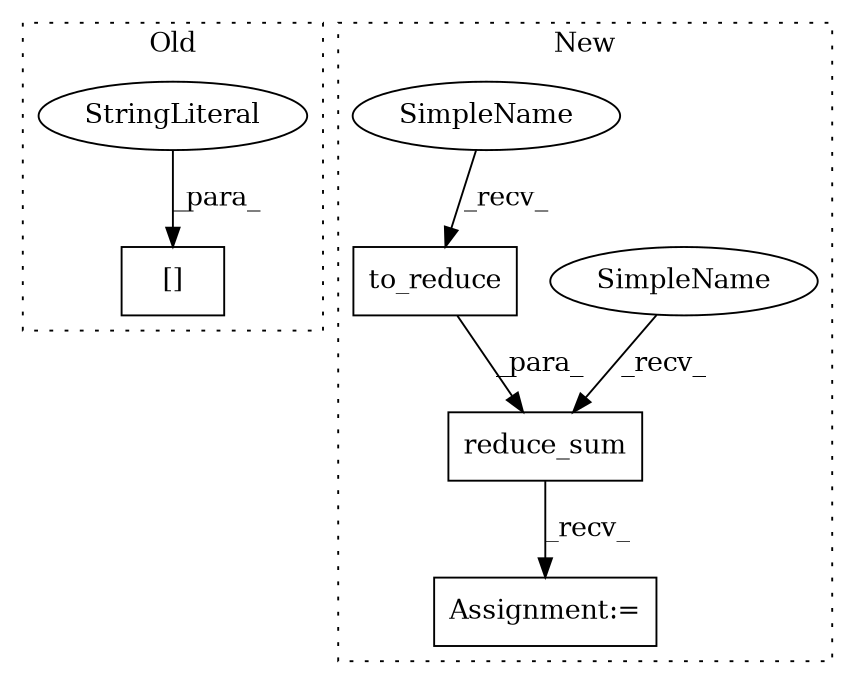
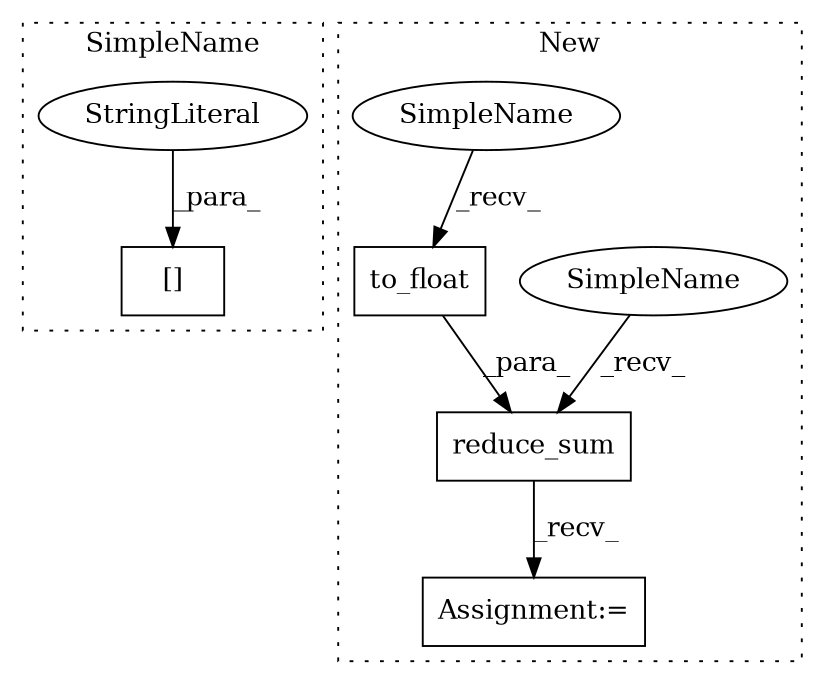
(173, 45) -> (173, 45)
(435, 281) -> (420, 281)
